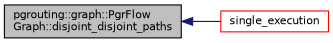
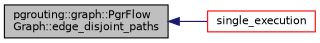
(93, 21) -> (86, 21)
